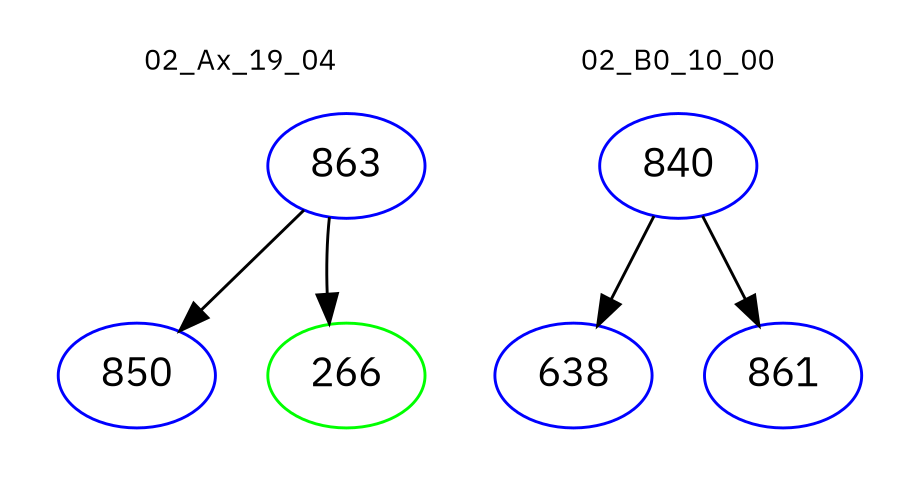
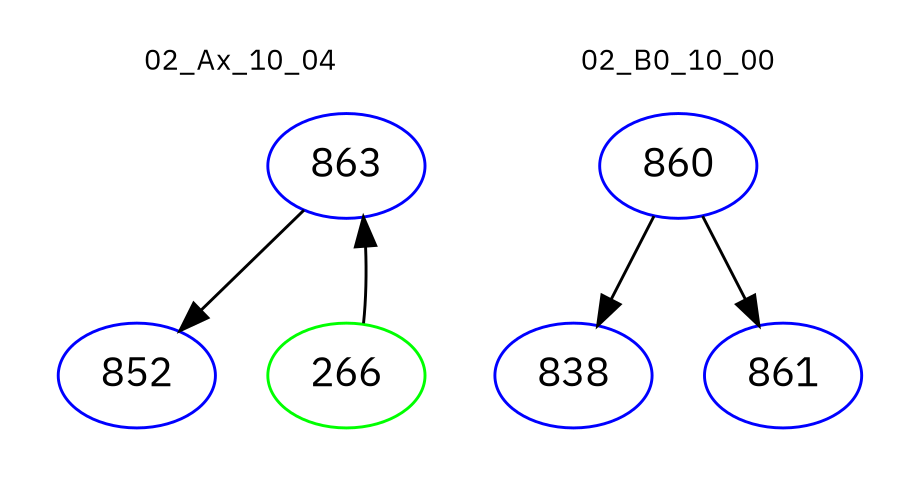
(242, 63) -> (242, 63)
(678, 166) -> (678, 166)
(327, 256) -> (366, 285)
(137, 376) -> (137, 376)
(573, 376) -> (573, 376)
